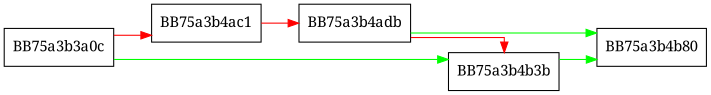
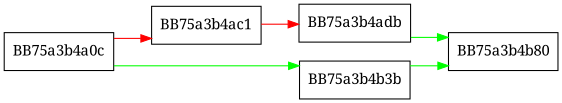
(460, 38) -> none
(59, 47) -> (59, 52)
